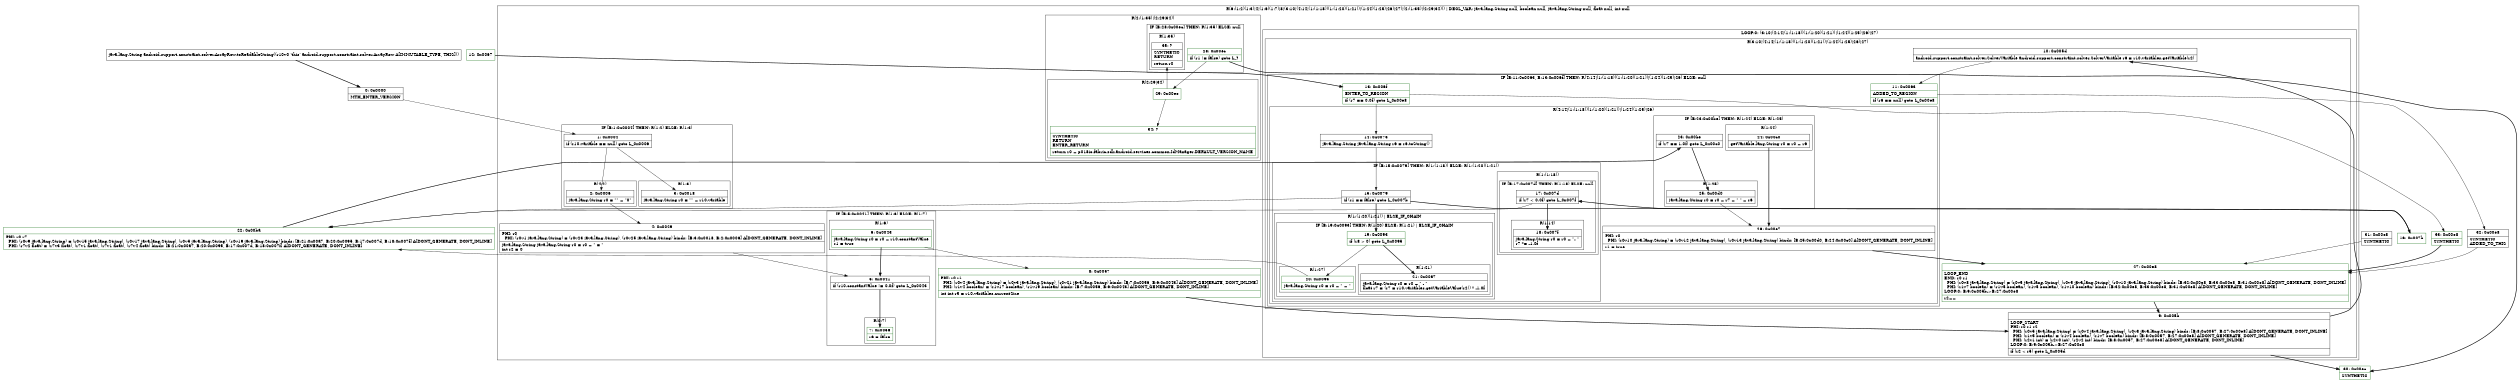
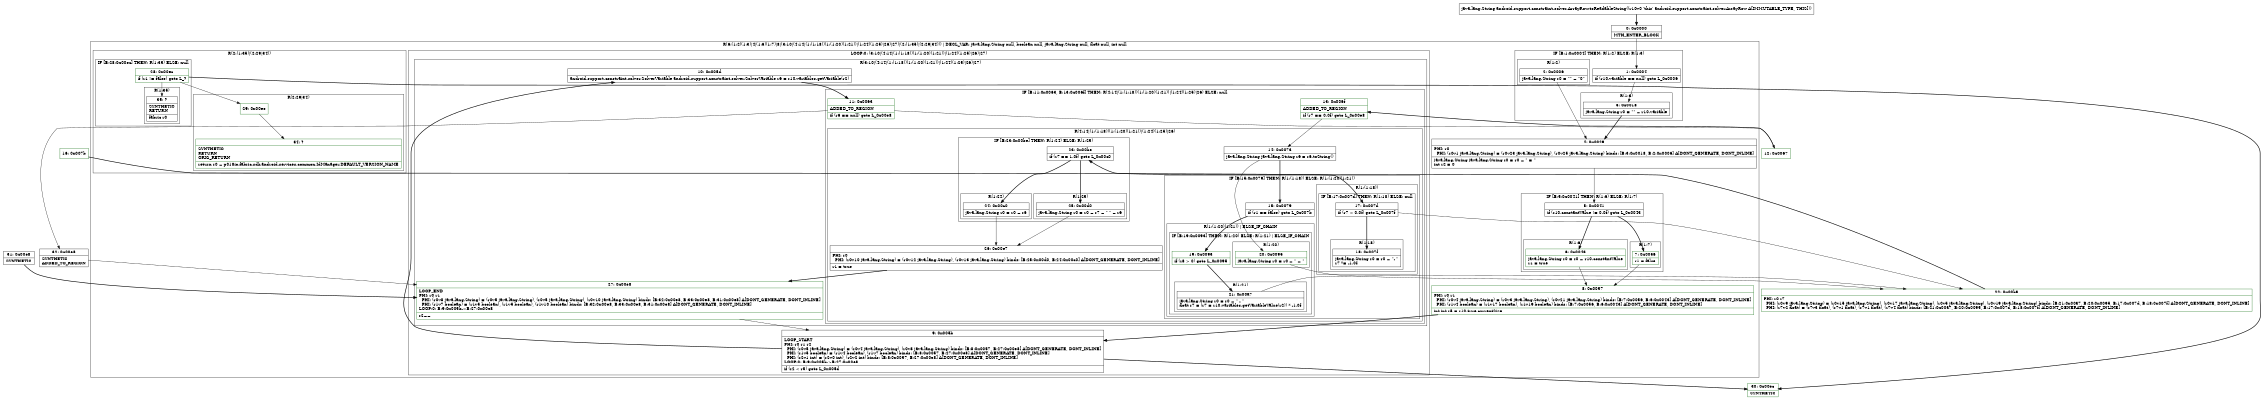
(1164, 64) -> (158, 118)
(1956, 69) -> (826, 87)
(1167, 81) -> (162, 89)
(1367, 94) -> (1325, 109)
(376, 97) -> (1637, 35)
none -> (1616, 124)
none -> (1338, 126)
(1769, 144) -> (996, 213)
(1071, 145) -> (214, 158)
(604, 168) -> none
(1376, 168) -> (1280, 180)
none -> (1032, 176)
(600, 184) -> (1553, 63)
(1769, 185) -> (996, 229)
(837, 207) -> (1565, 276)
(1915, 209) -> none
(1547, 223) -> (1367, 243)
(2447, 238) -> none
(2488, 244) -> (64, 263)
(2304, 252) -> (217, 292)
(881, 260) -> (1586, 231)
(1348, 260) -> (1236, 203)
(1317, 270) -> (1271, 245)
none -> (1629, 274)
(1957, 278) -> (430, 296)
(980, 294) -> (1468, 311)
(2156, 306) -> (769, 324)
(880, 321) -> (1645, 245)
(880, 337) -> (1645, 261)
